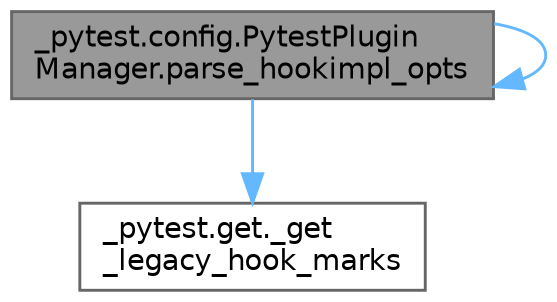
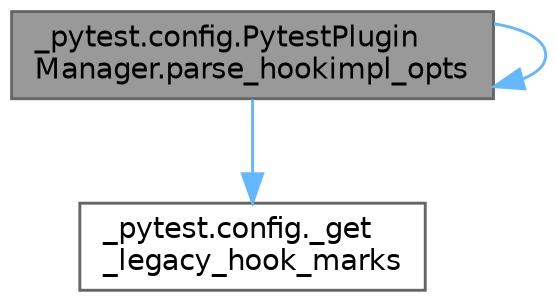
(253, 247) -> (253, 247)
